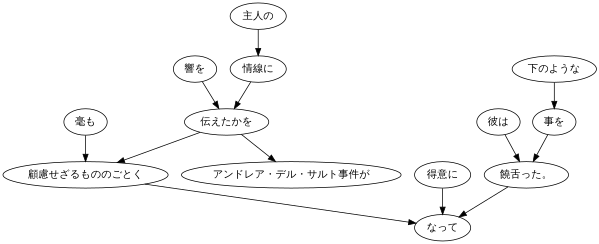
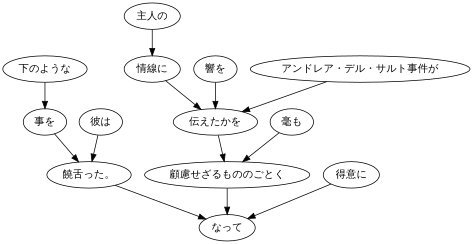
(255, 146) -> (288, 95)
